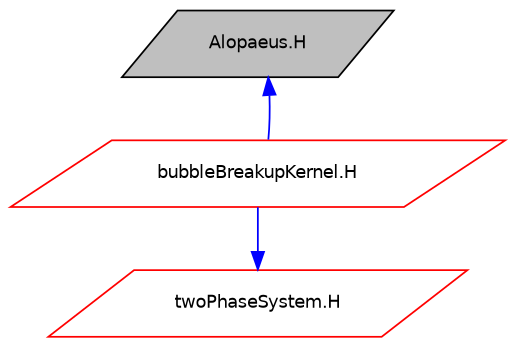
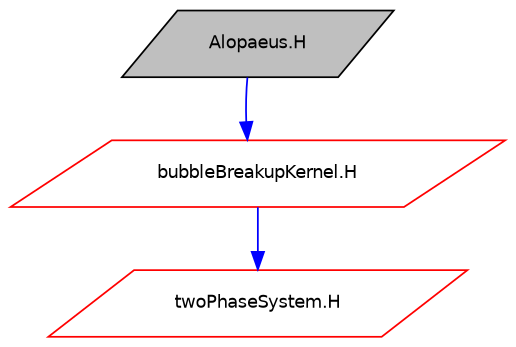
(270, 118) -> (246, 100)
